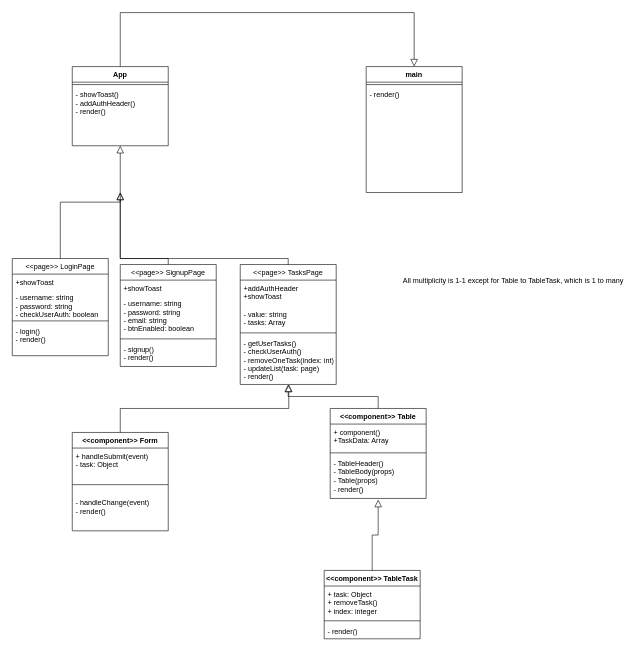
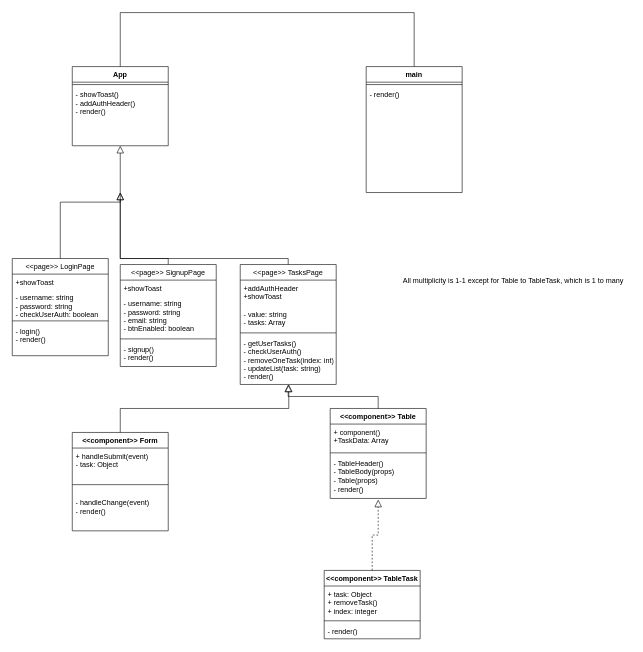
(414, 58) -> (414, 61)
(275, 343) -> (275, 343)
(372, 536) -> (372, 536)
